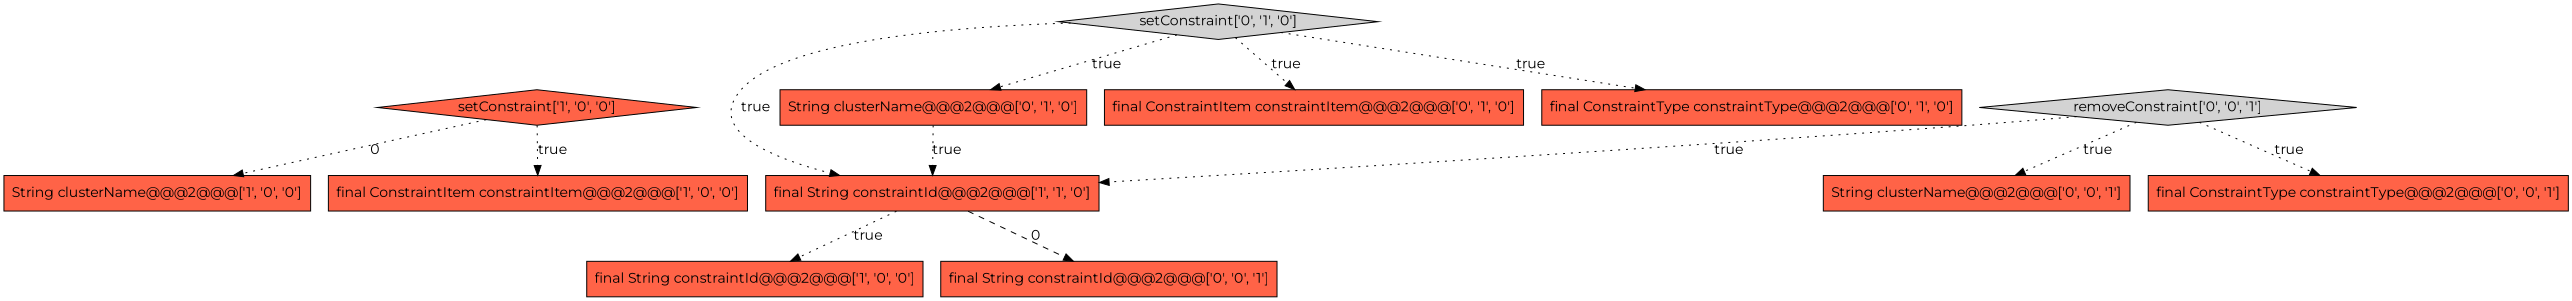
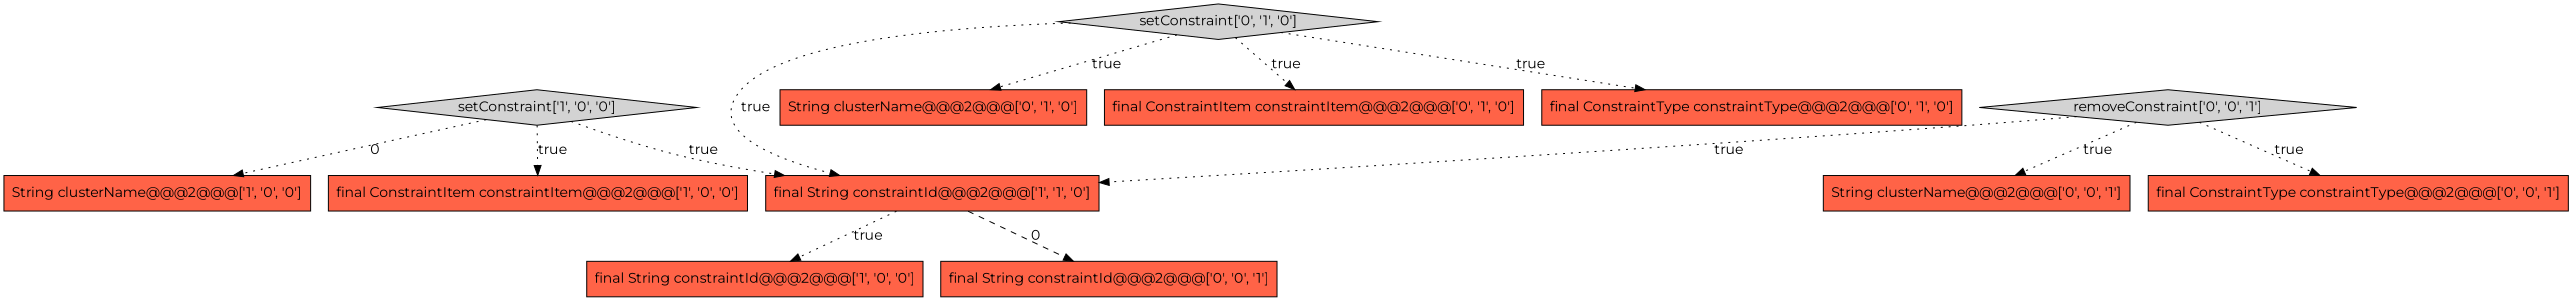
(537, 107) -> (537, 107)
(933, 145) -> (671, 153)
